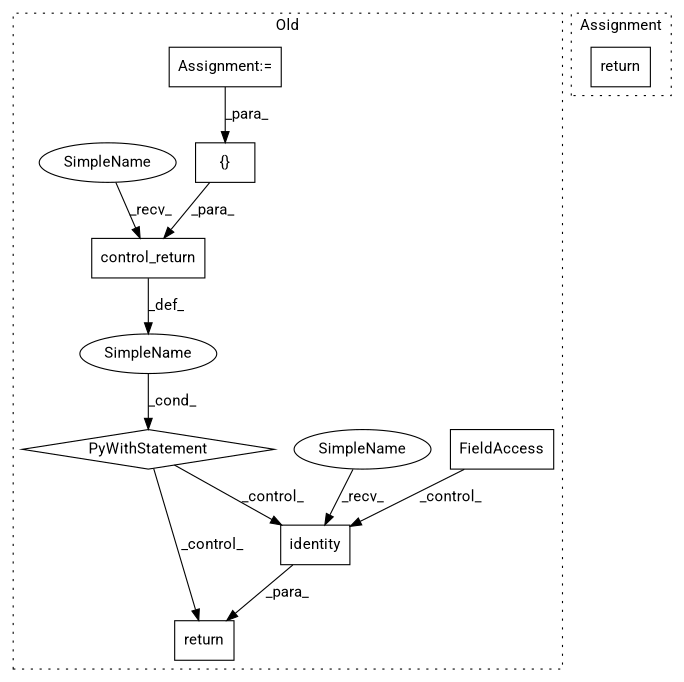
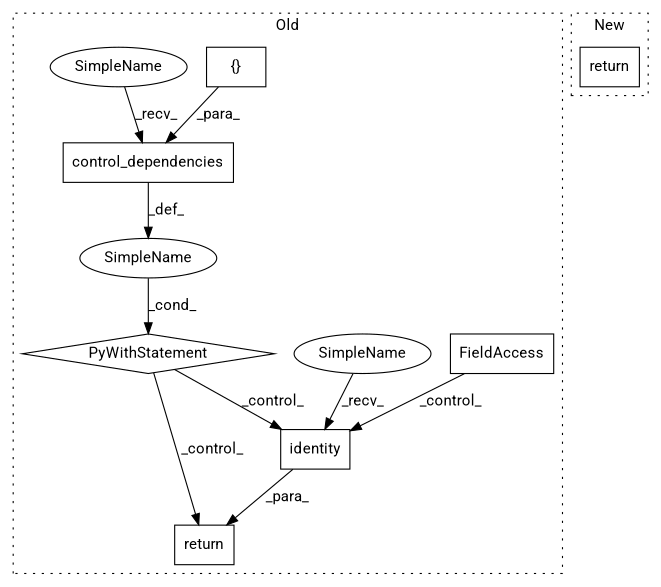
(621, 26) -> (610, 26)
(225, 67) -> none
(148, 258) -> (148, 163)
